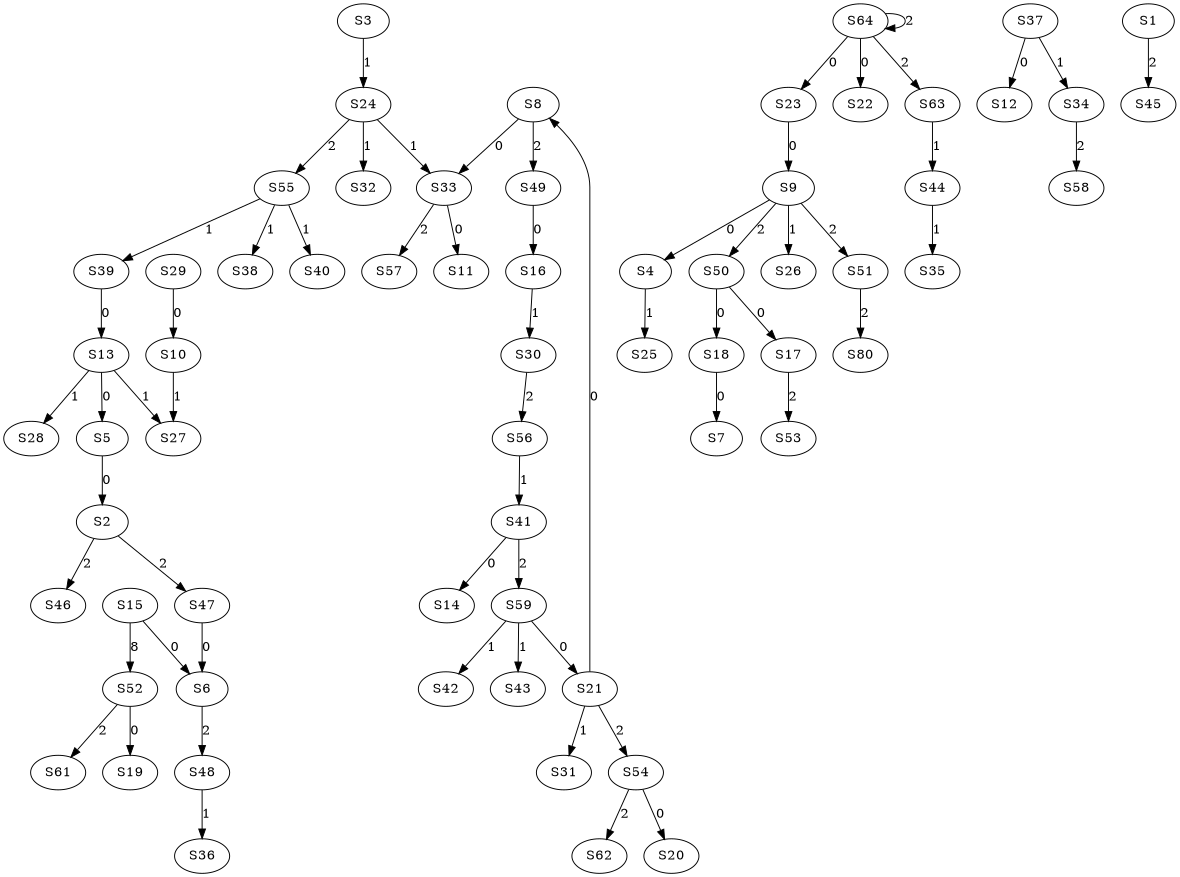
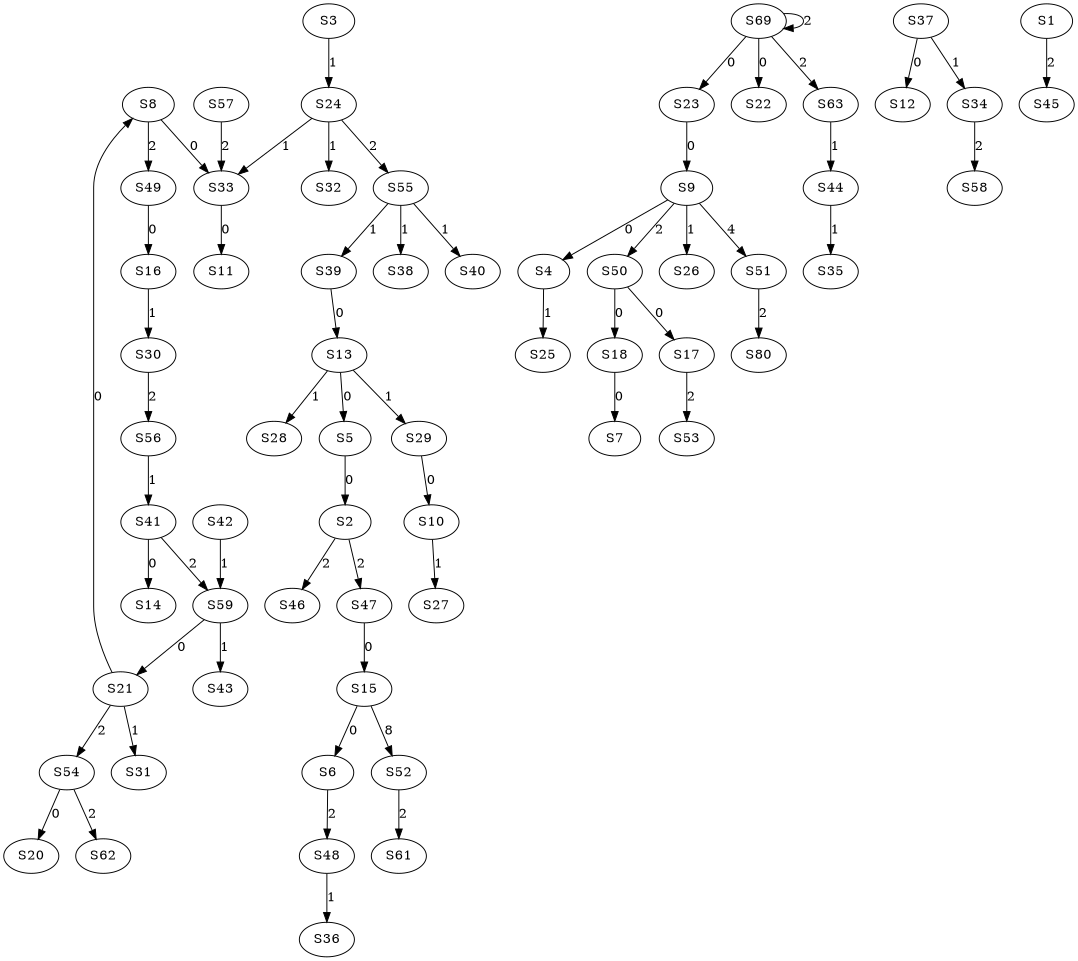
(860, 21) -> (759, 21)
(419, 226) -> (221, 142)
(834, 230) -> (732, 230)
(134, 393) -> (376, 393)
(202, 643) -> (364, 643)
(486, 644) -> (220, 559)
(130, 773) -> none
